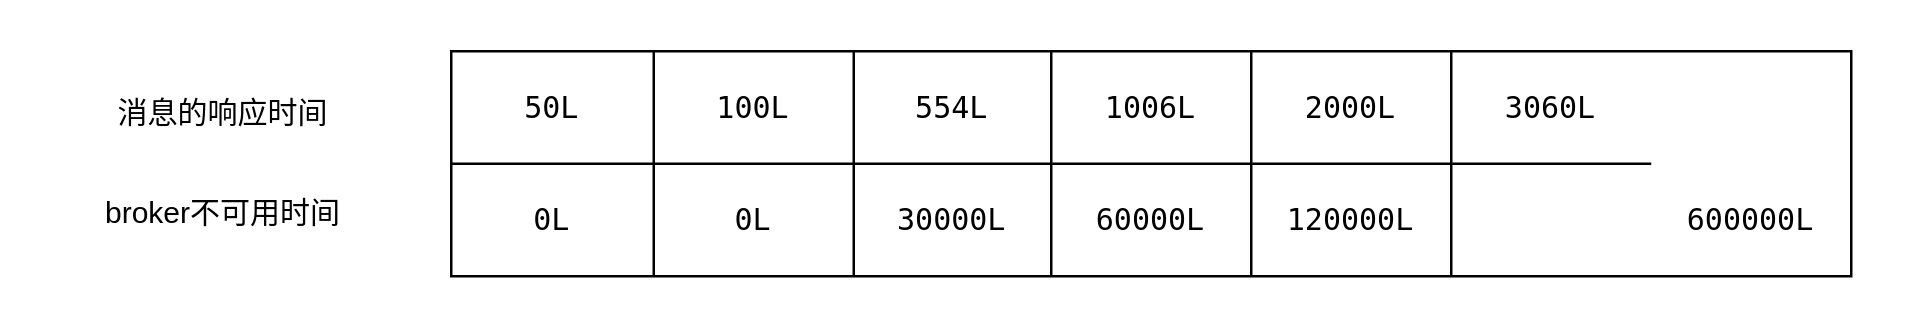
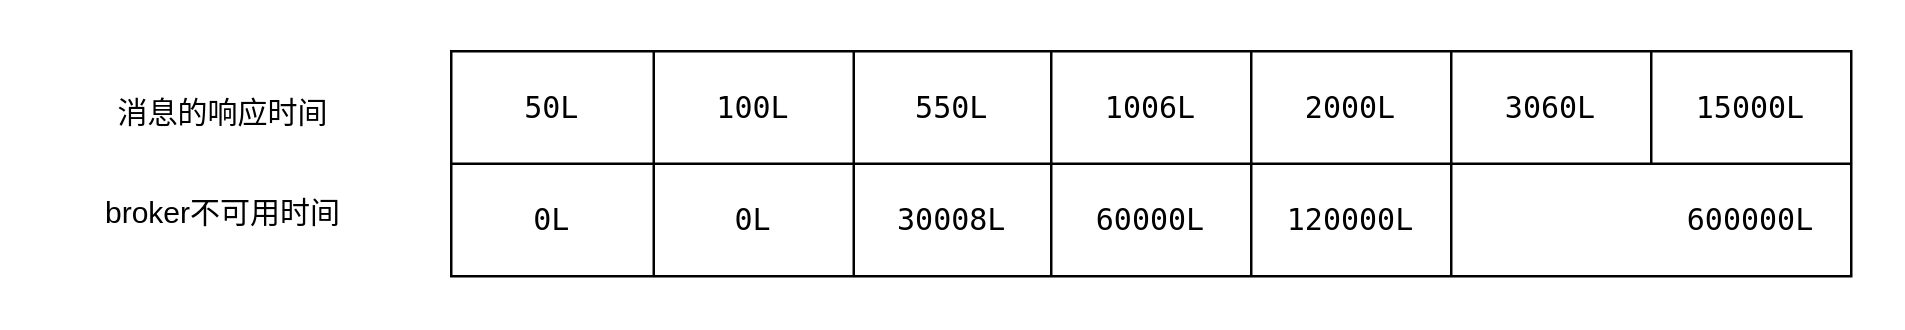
none -> (1751, 108)
(953, 109) -> (953, 109)
(953, 221) -> (953, 221)
